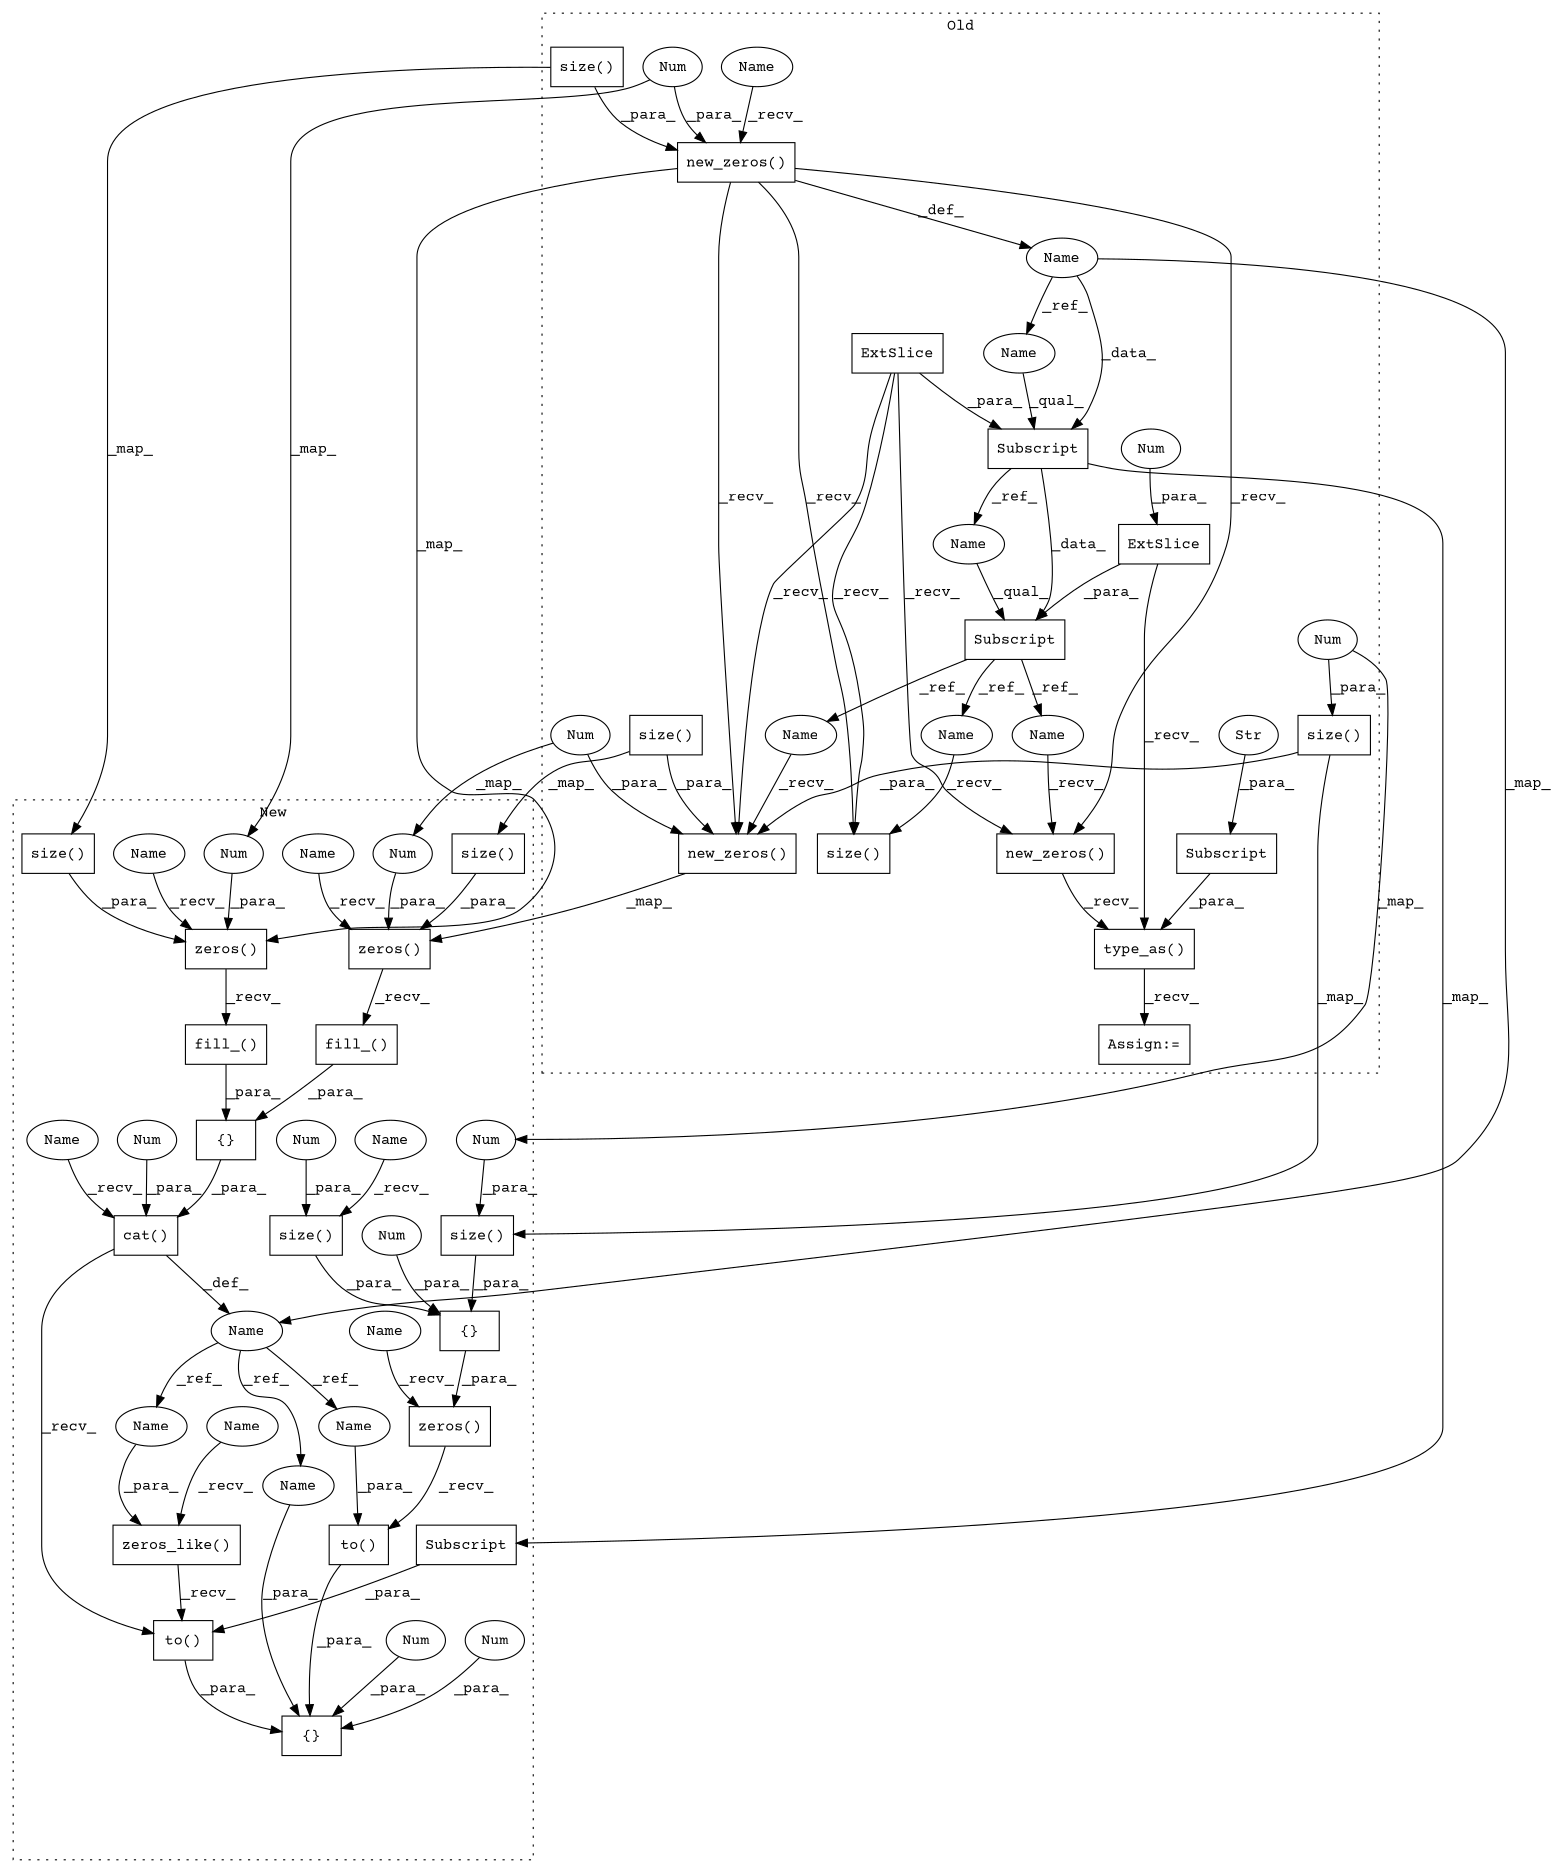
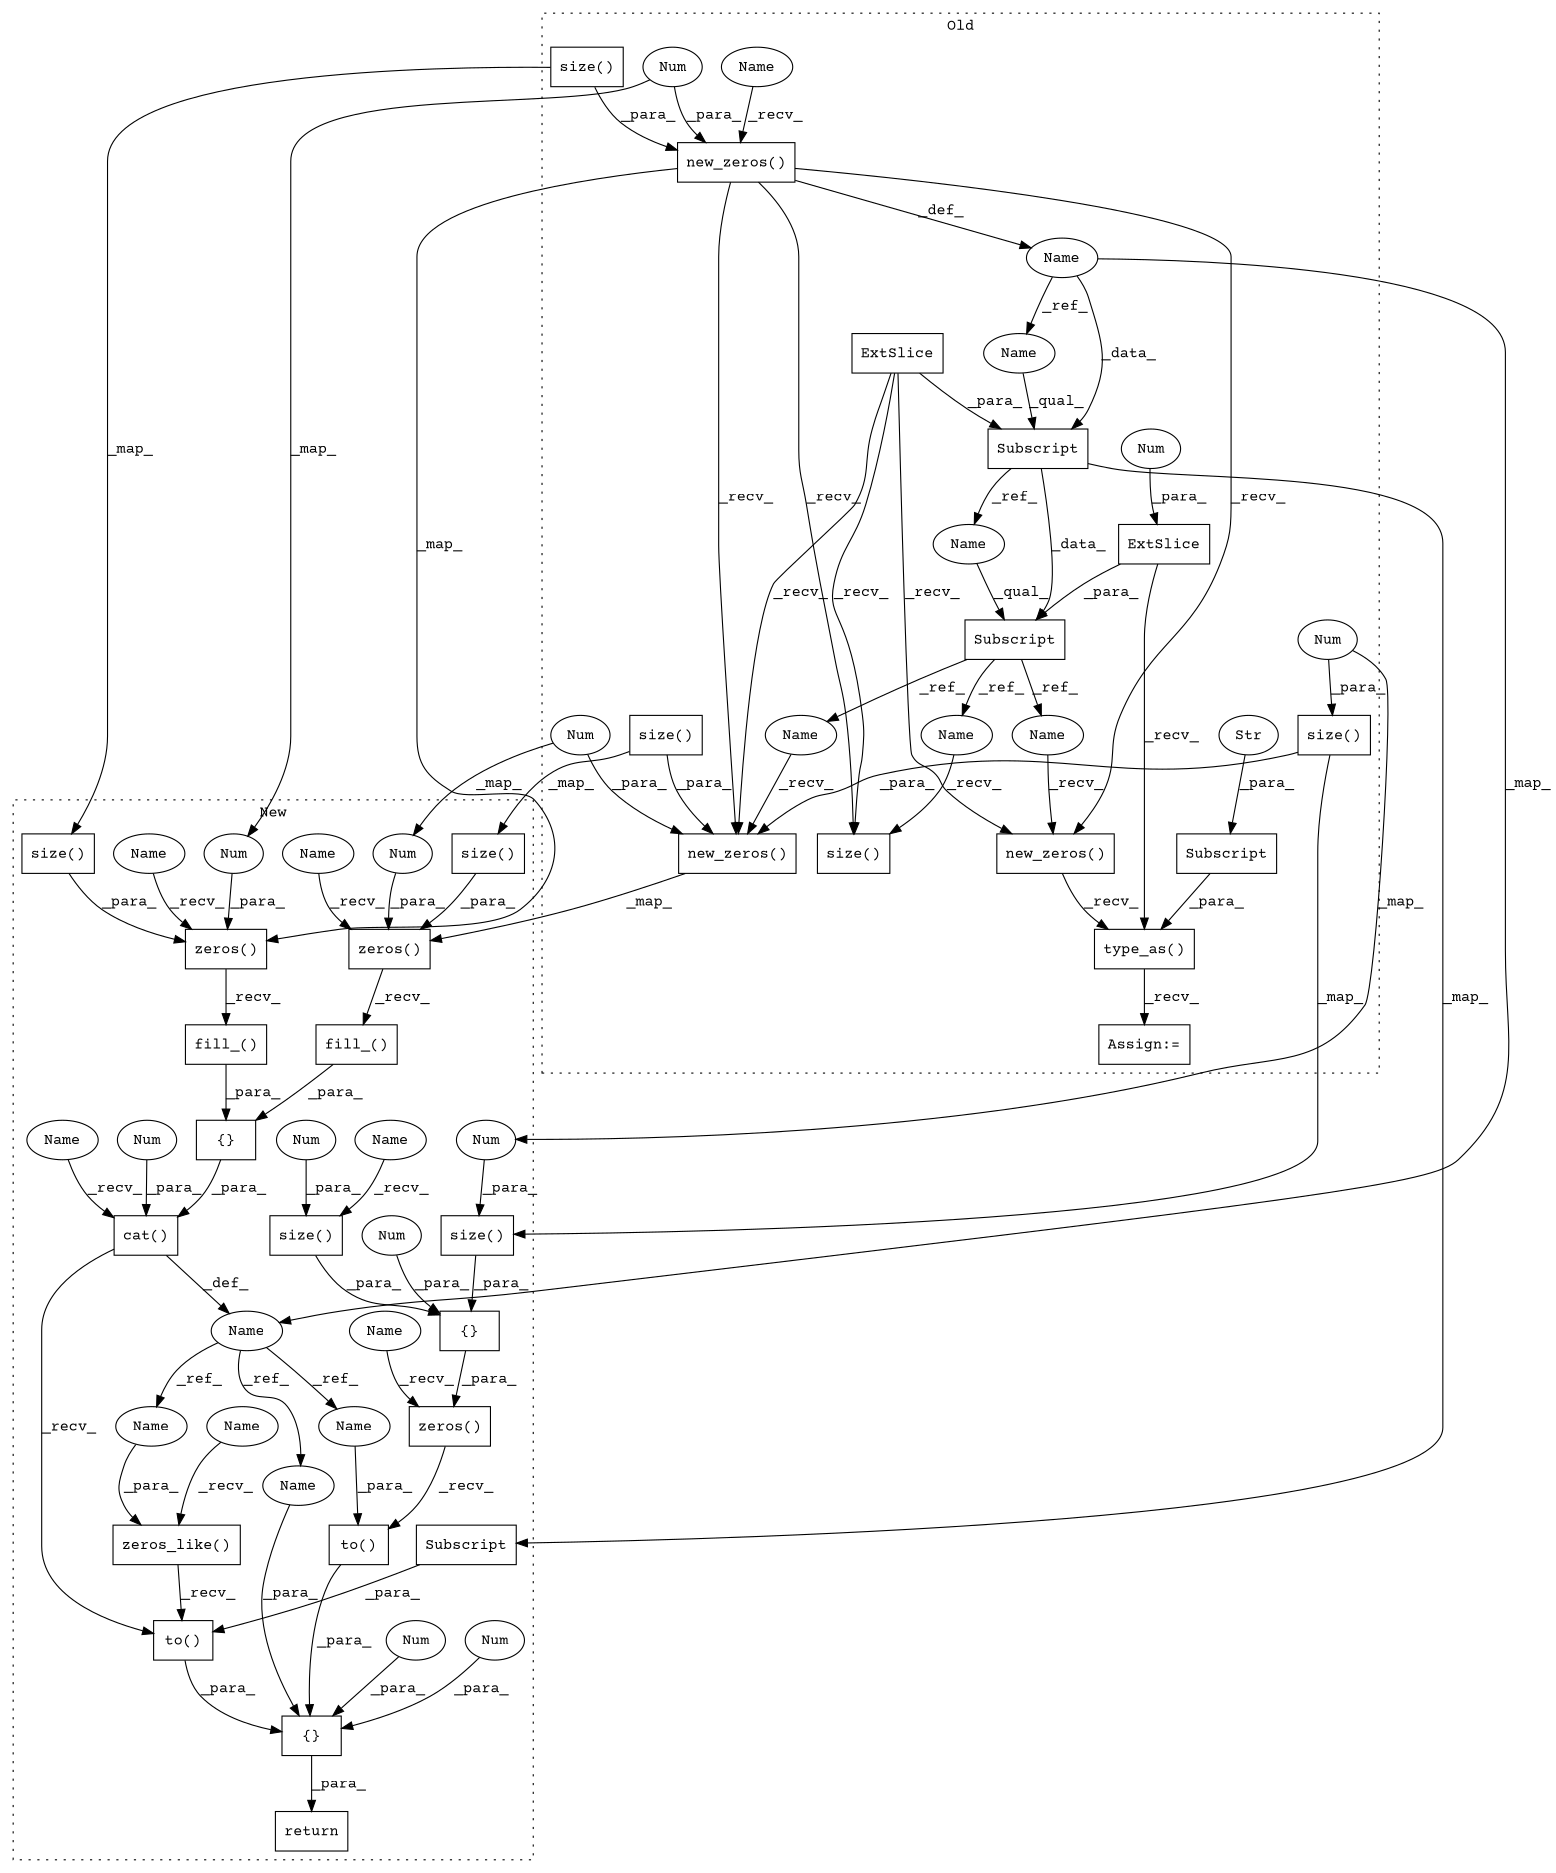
none -> (312, 1831)
